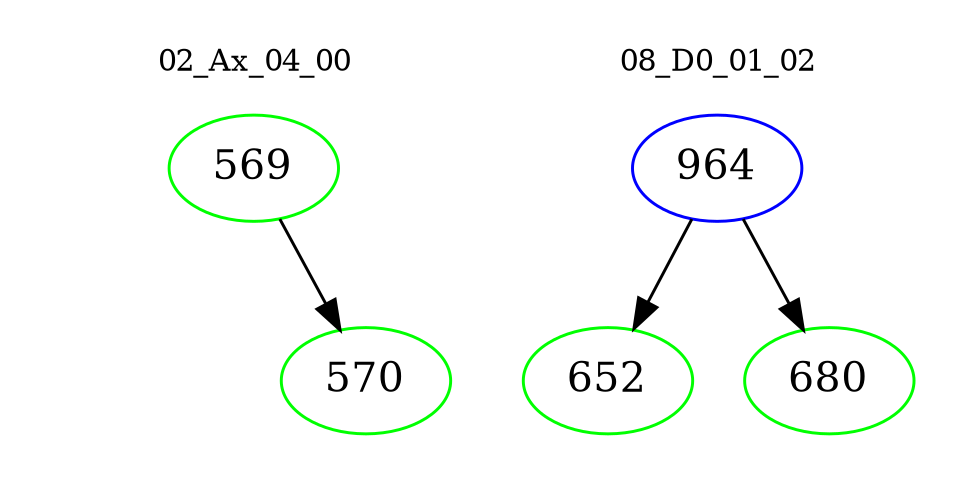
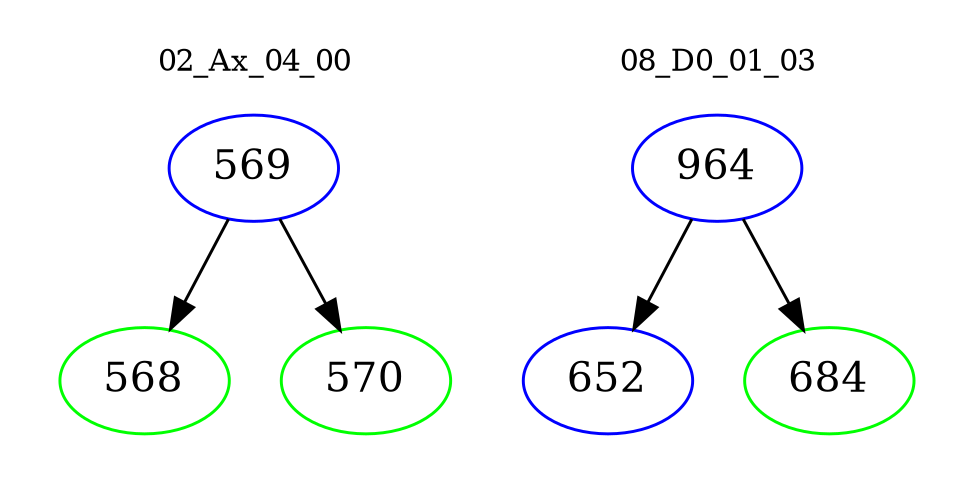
(719, 63) -> (719, 63)
(254, 168) -> (254, 168)
none -> (145, 381)
(608, 381) -> (608, 381)
(829, 381) -> (829, 381)
